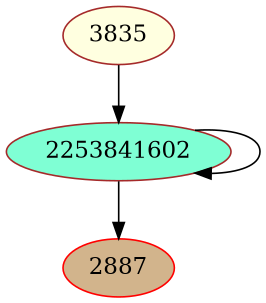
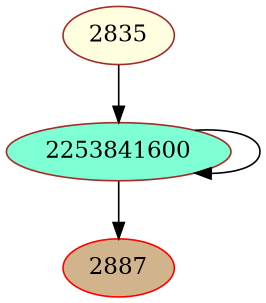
(119, 36) -> (119, 36)
(119, 152) -> (119, 152)
